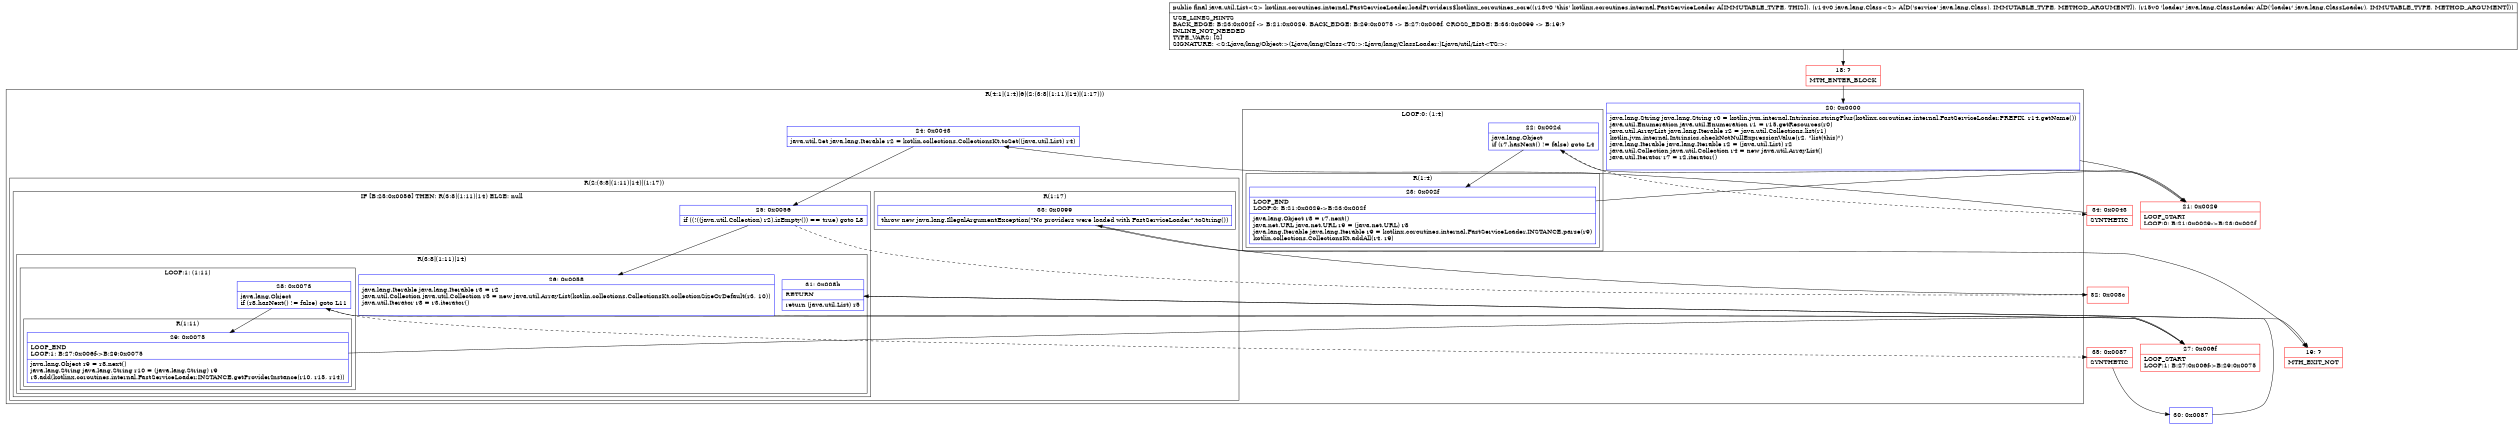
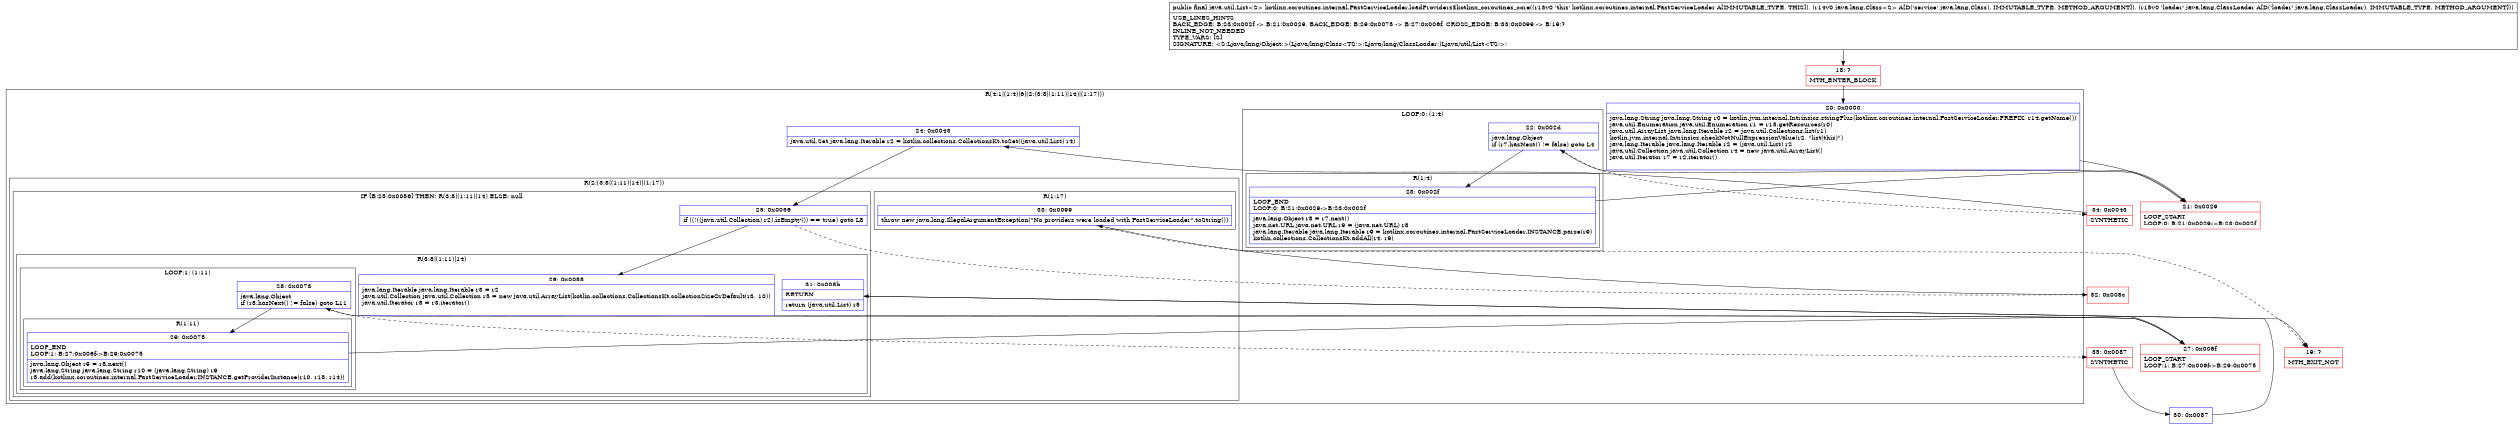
(1711, 252) -> (1711, 252)
